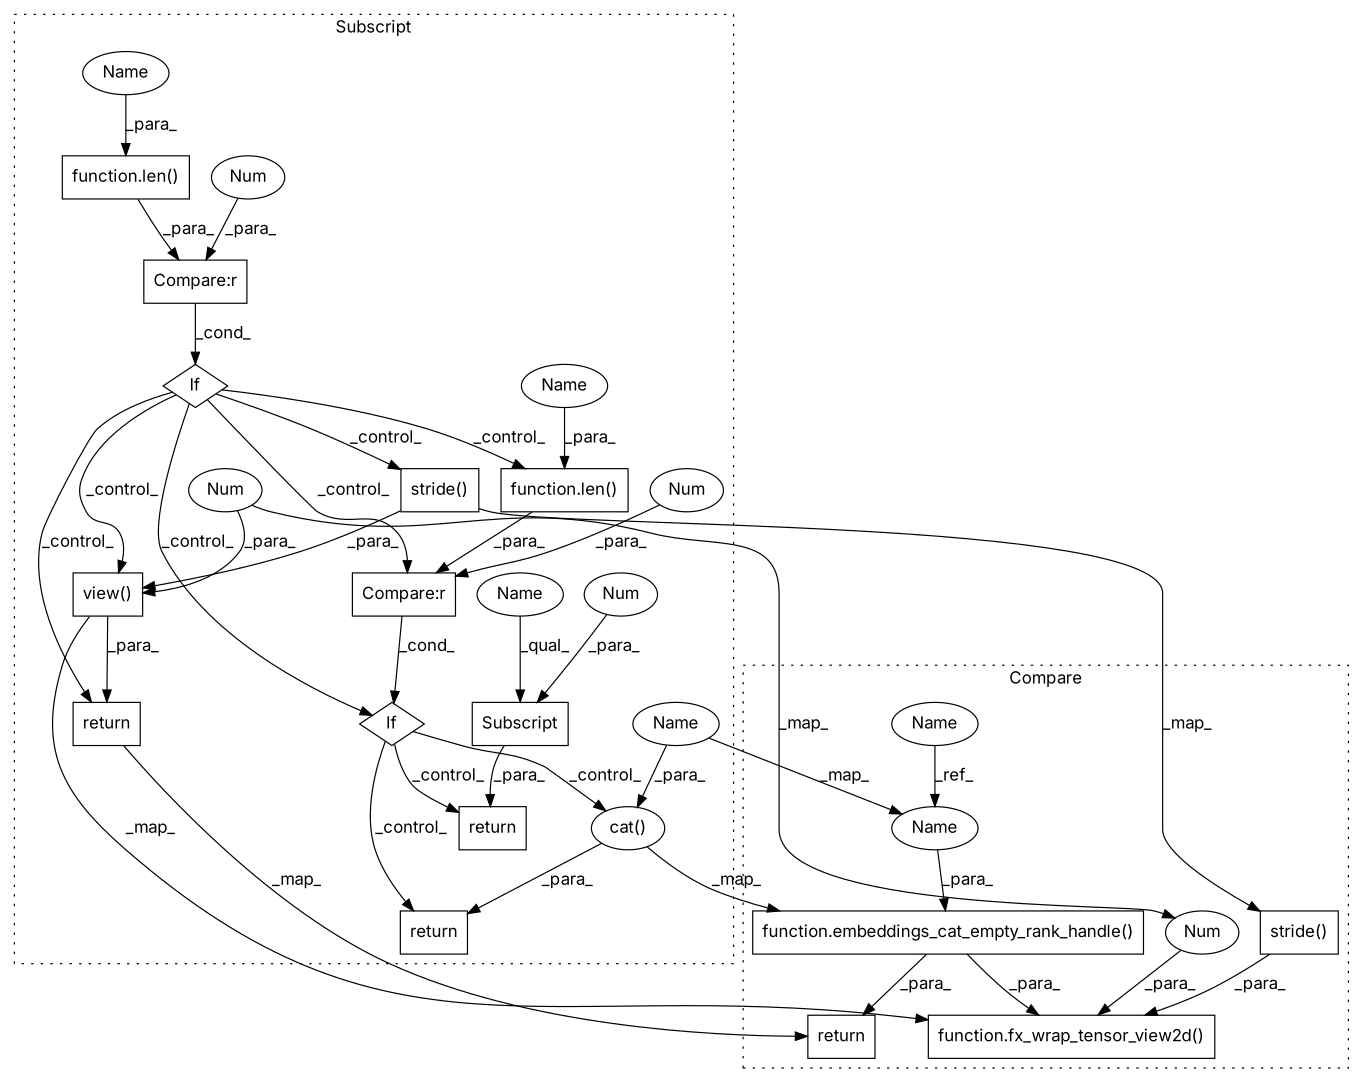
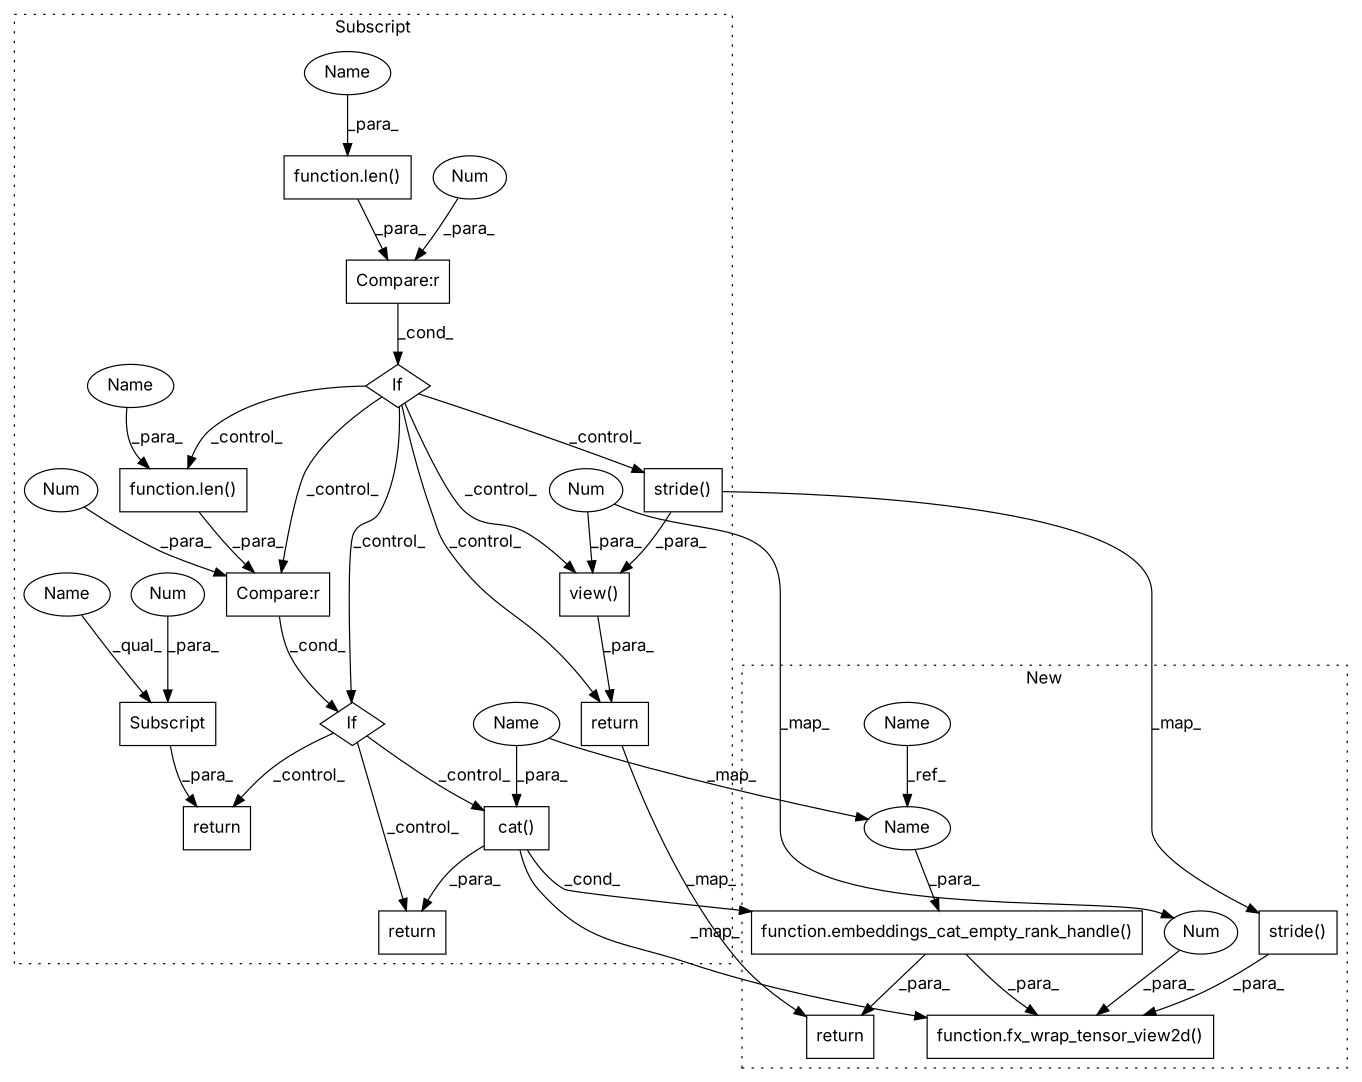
(1046, 679) -> (1045, 679)
(628, 828) -> (517, 828)
(737, 880) -> (593, 880)
(370, 986) -> (719, 973)
